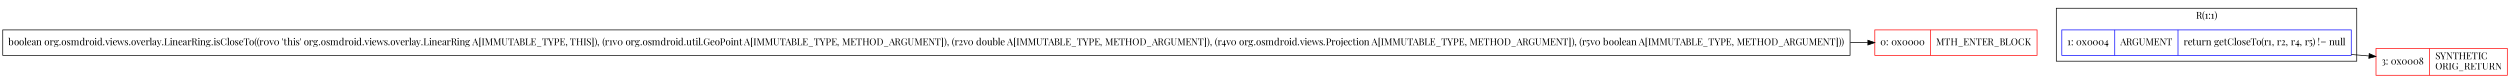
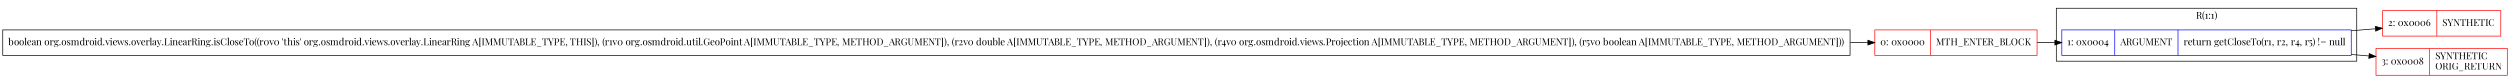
none -> (2442, 23)
none -> (2046, 43)
